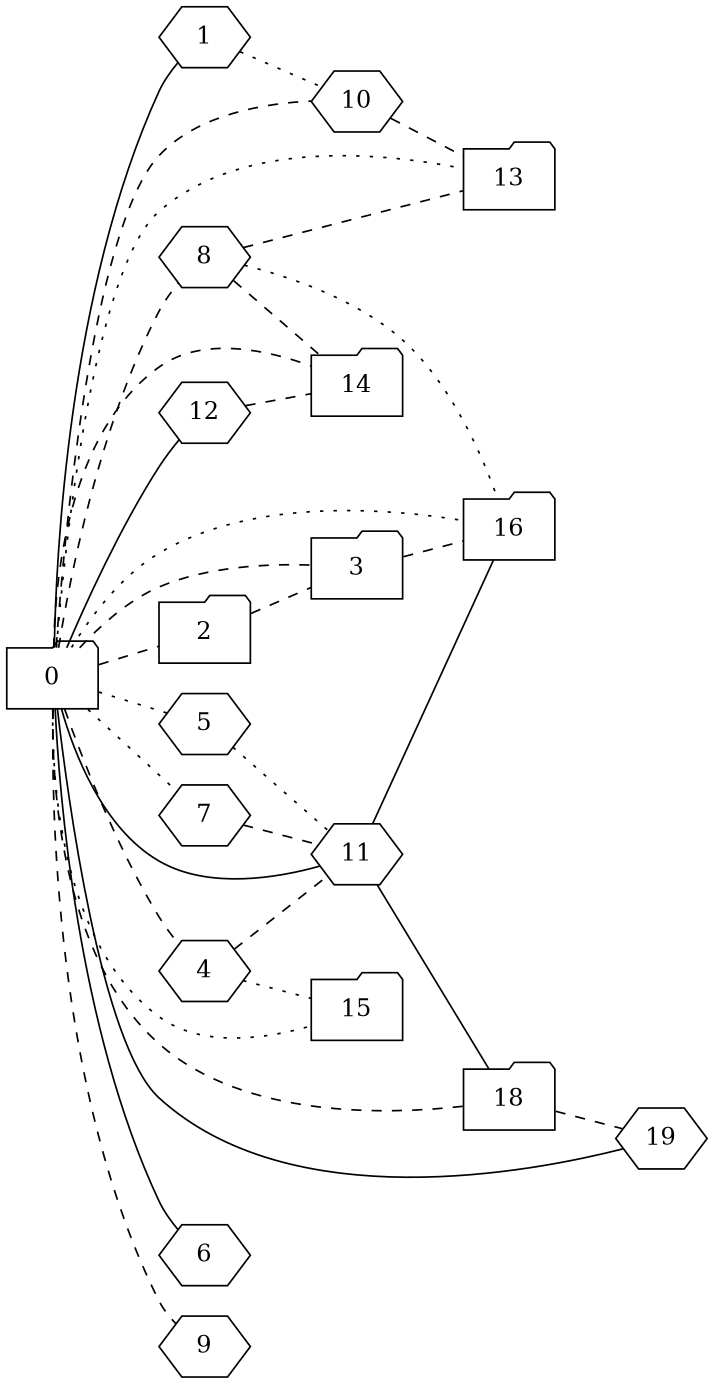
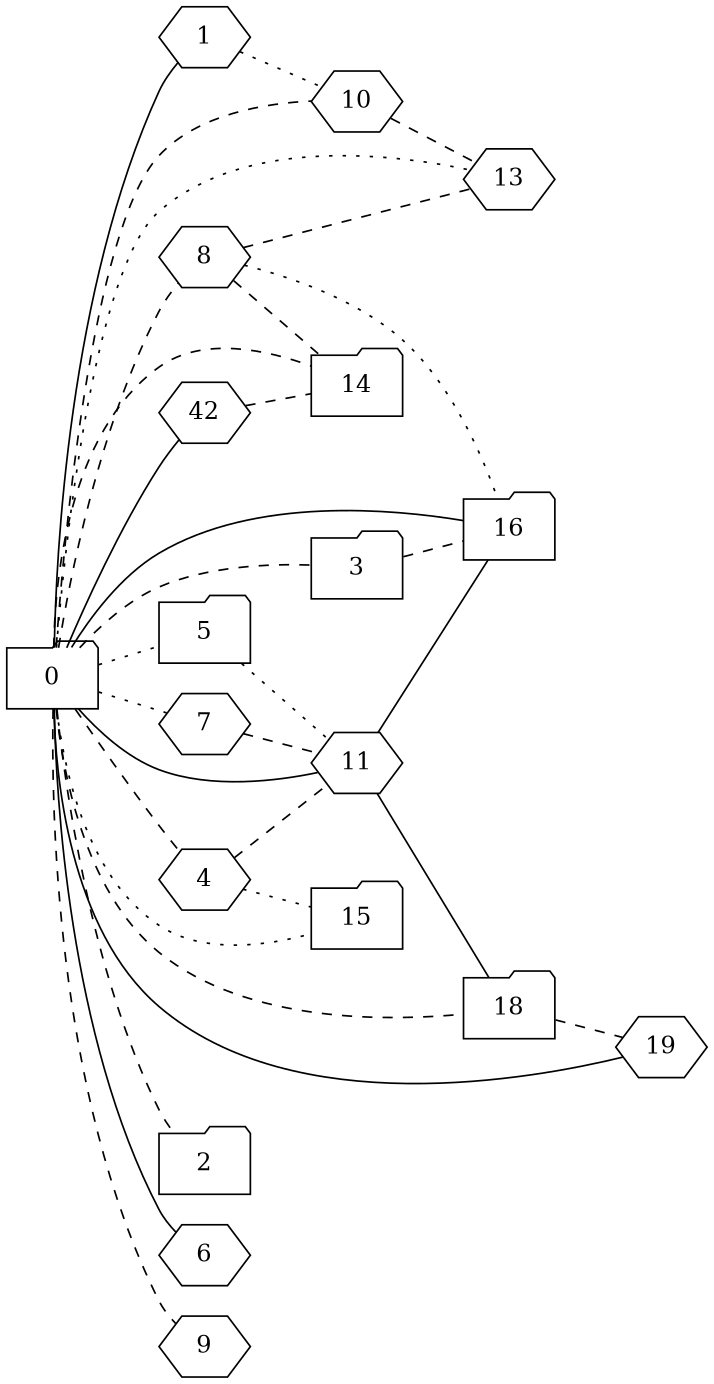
(509, 179) -> (509, 179)
(205, 413) -> (205, 413)
(244, 521) -> (244, 521)
(281, 600) -> none
(205, 724) -> (205, 633)
